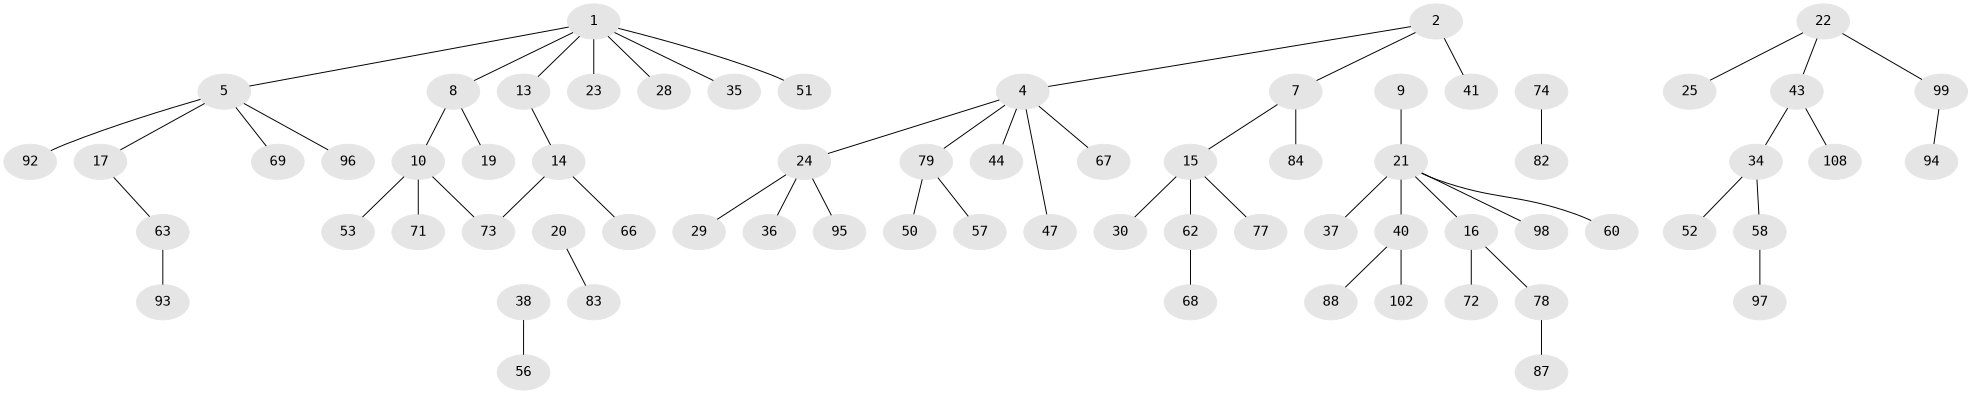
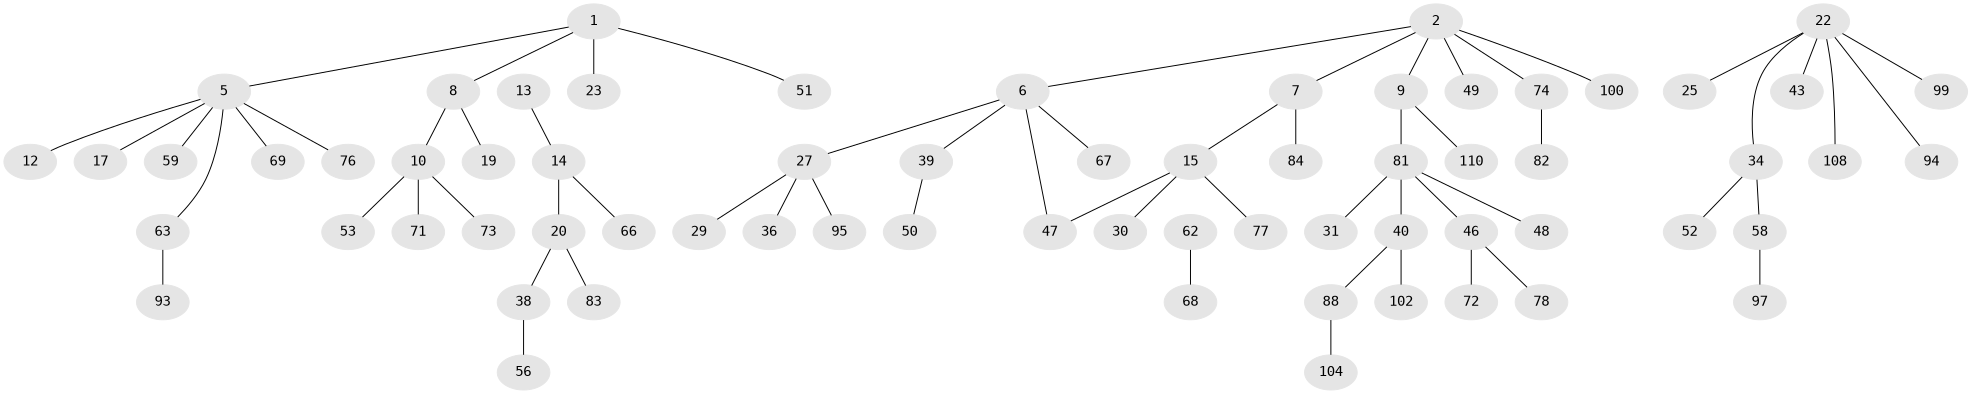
(559, 56) -> none
none -> (1419, 57)
none -> (1489, 57)
(664, 92) -> none
(734, 92) -> none
(1023, 92) -> (1023, 92)
(1471, 92) -> (1471, 92)
none -> (1612, 92)
(1777, 127) -> (1759, 80)
(1816, 127) -> (1833, 91)
(1936, 127) -> (1877, 92)
(30, 162) -> (30, 162)
none -> (171, 162)
(348, 162) -> (348, 162)
(804, 162) -> (804, 162)
(926, 162) -> (926, 162)
(996, 162) -> none
(1401, 162) -> (1401, 162)
none -> (1471, 162)
(132, 197) -> (211, 168)
(524, 197) -> (559, 197)
(1190, 197) -> (1120, 197)
(980, 232) -> none
(1331, 232) -> (1331, 232)
(1471, 232) -> (1471, 232)
(1541, 232) -> (1541, 232)
(1612, 232) -> none
none -> (541, 267)
none -> (1331, 372)
(1541, 372) -> none
